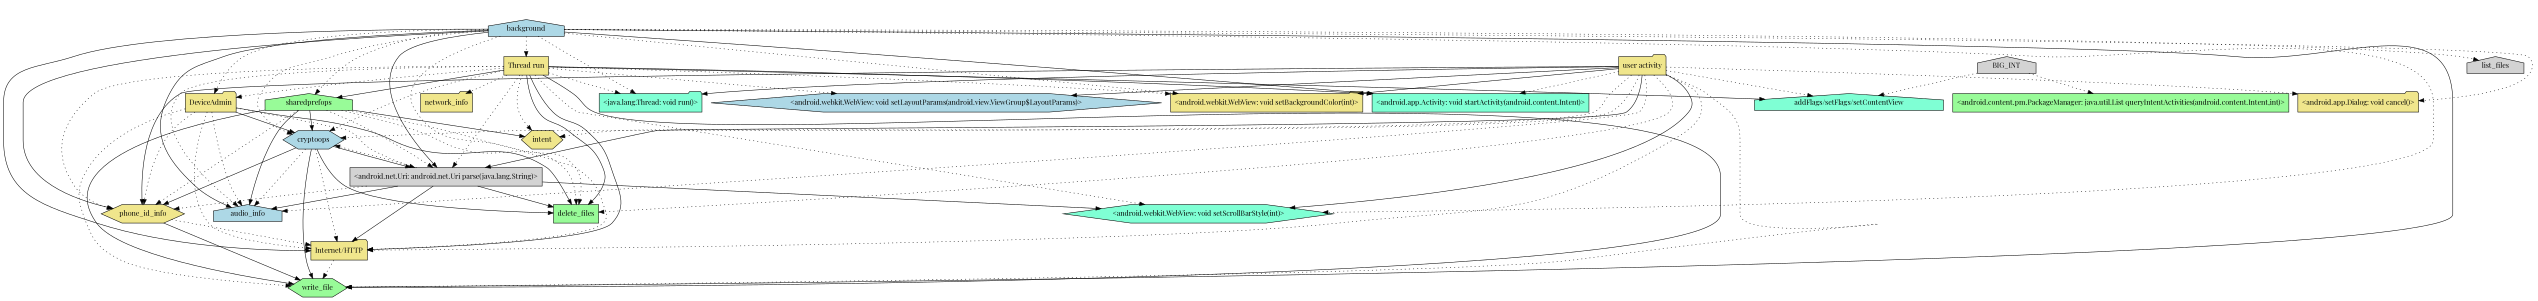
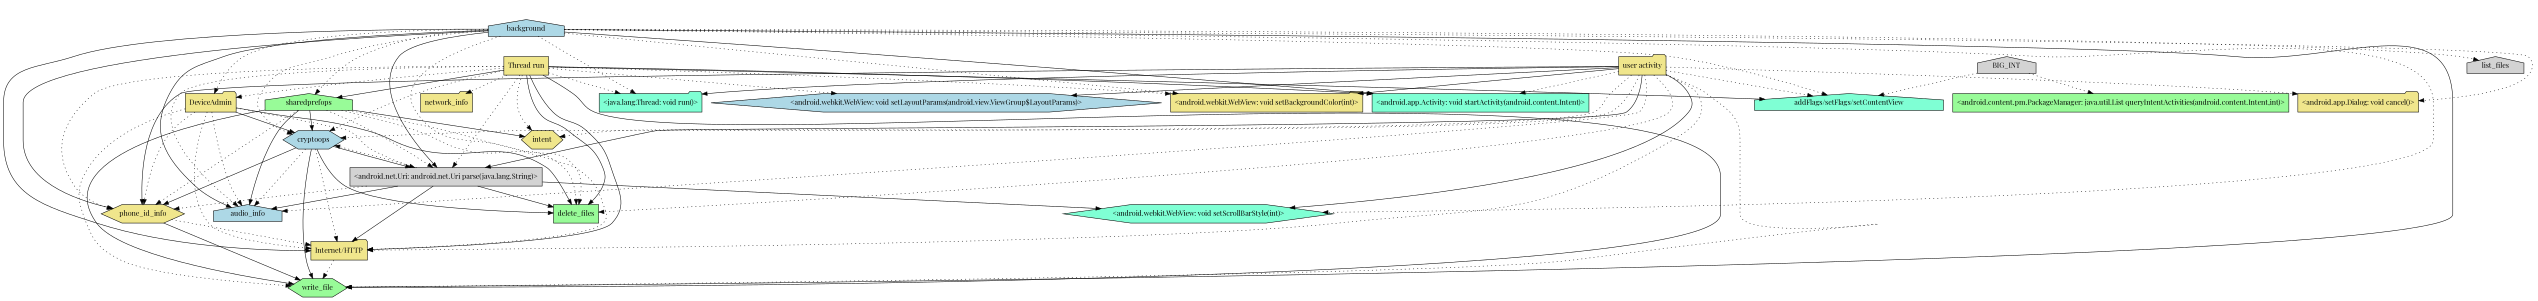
(526, 44) -> (1227, 40)
(831, 153) -> none
